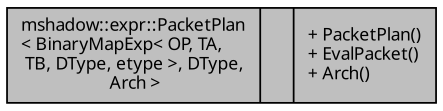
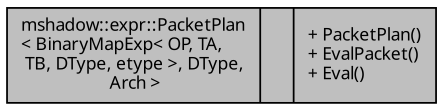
(339, 74) -> (337, 74)
